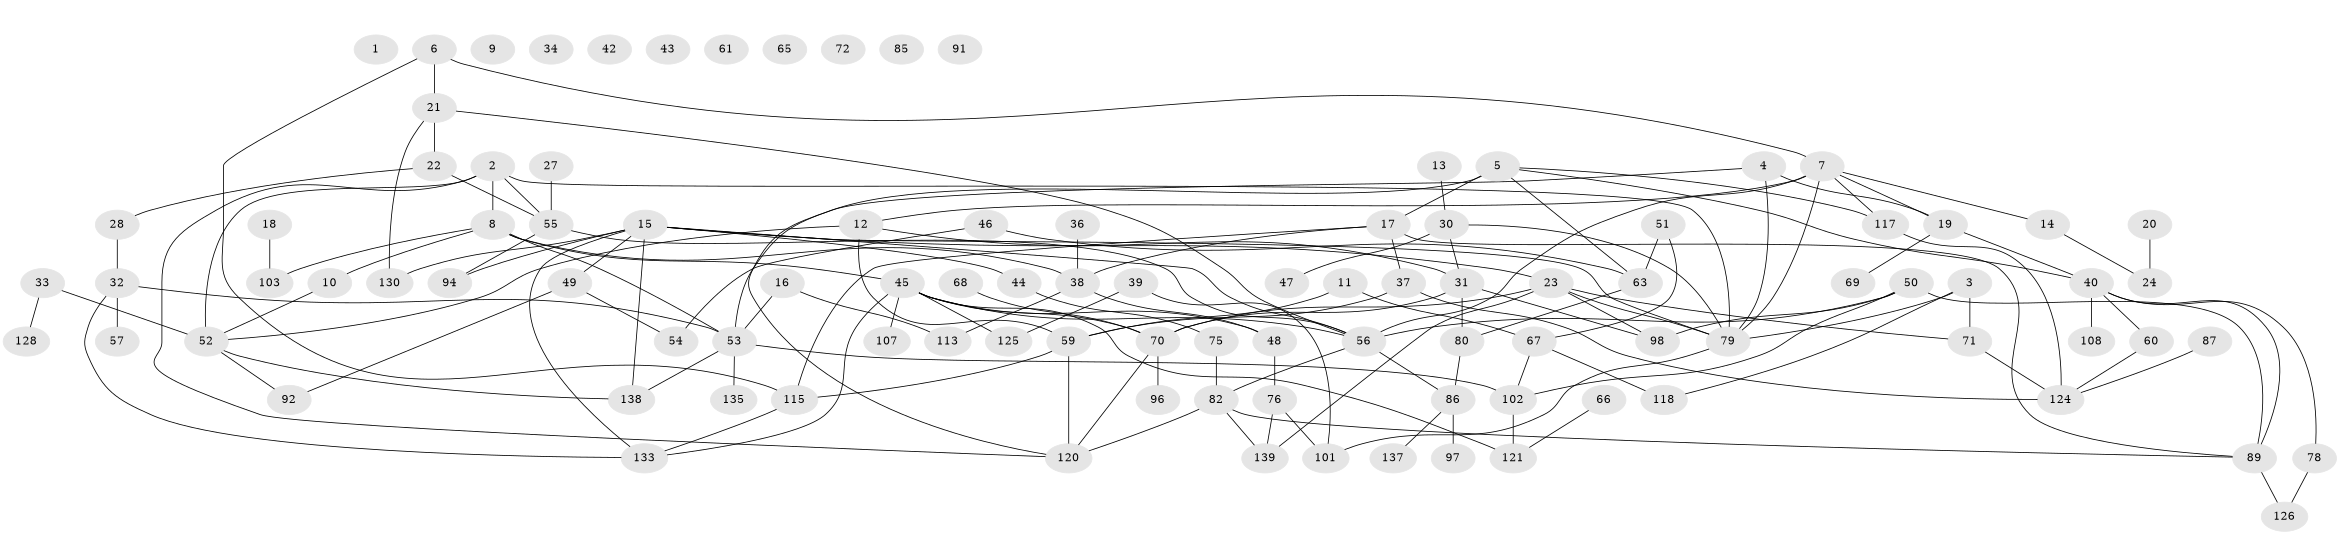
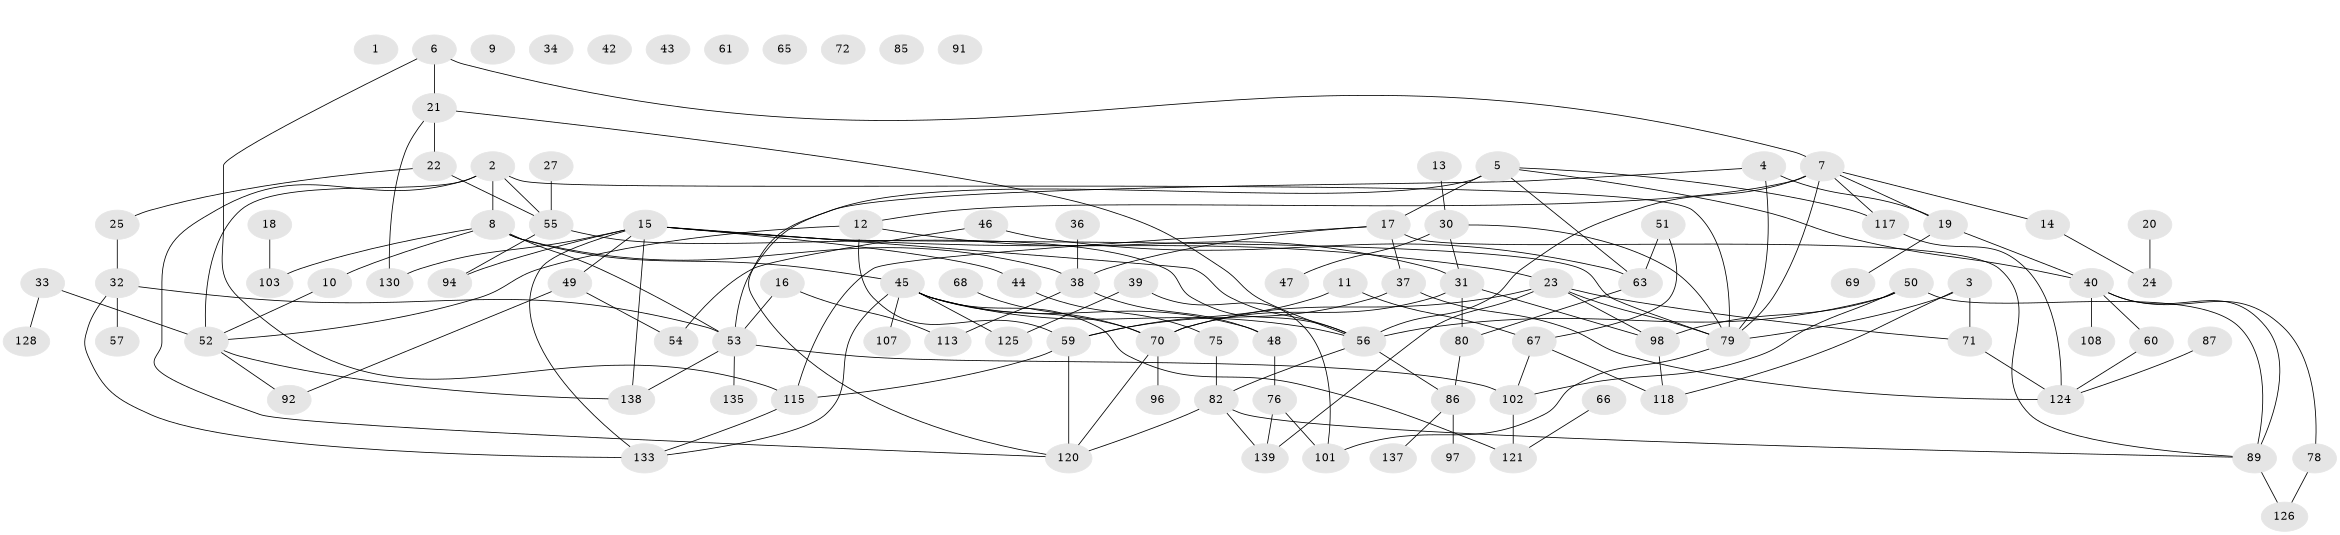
(117, 225) -> (117, 225)
none -> (1661, 370)
